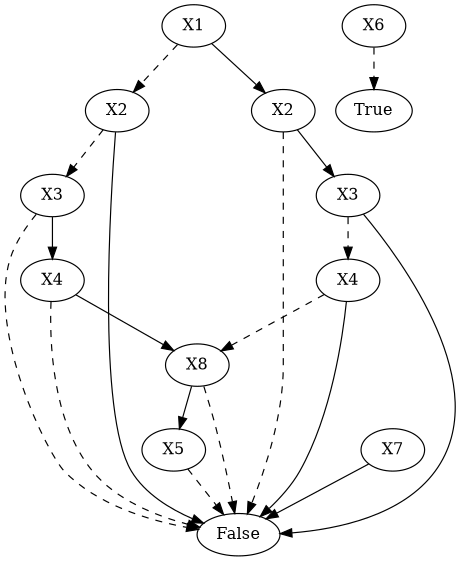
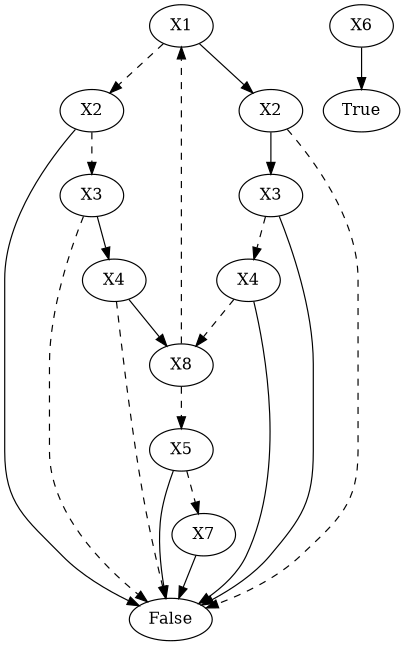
(374, 63) -> (362, 63)
(187, 402) -> (181, 402)
(220, 443) -> (181, 201)
none -> (191, 487)
(202, 487) -> (160, 528)
